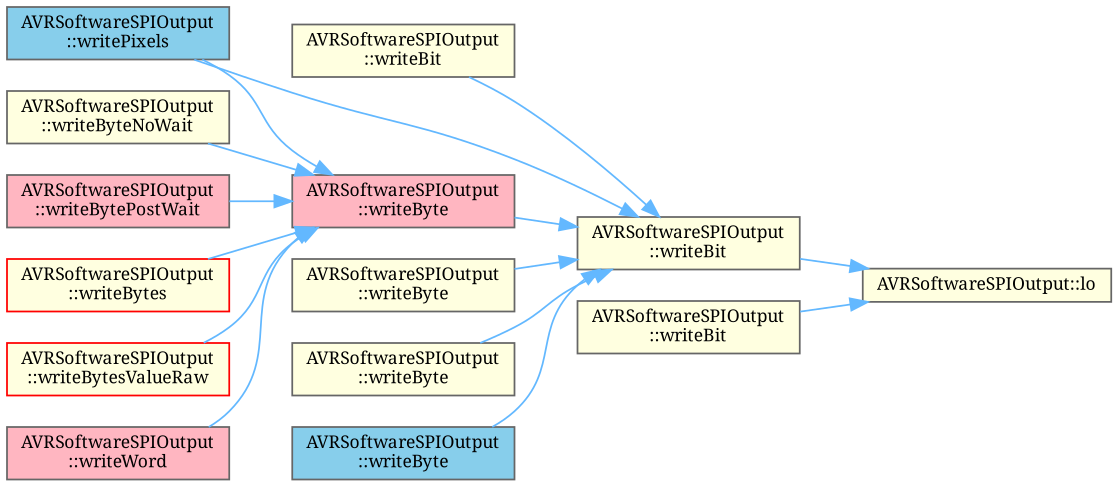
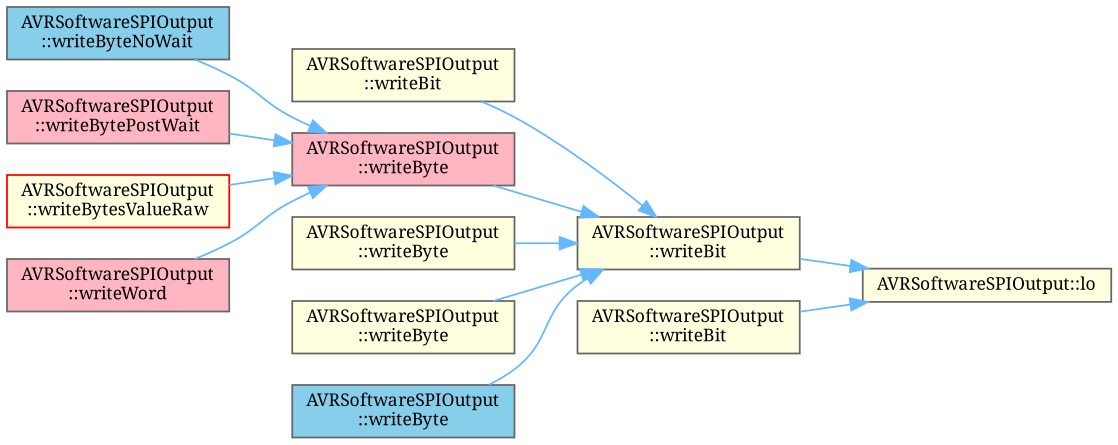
(118, 33) -> none
(118, 117) -> (118, 33)
(118, 285) -> none
